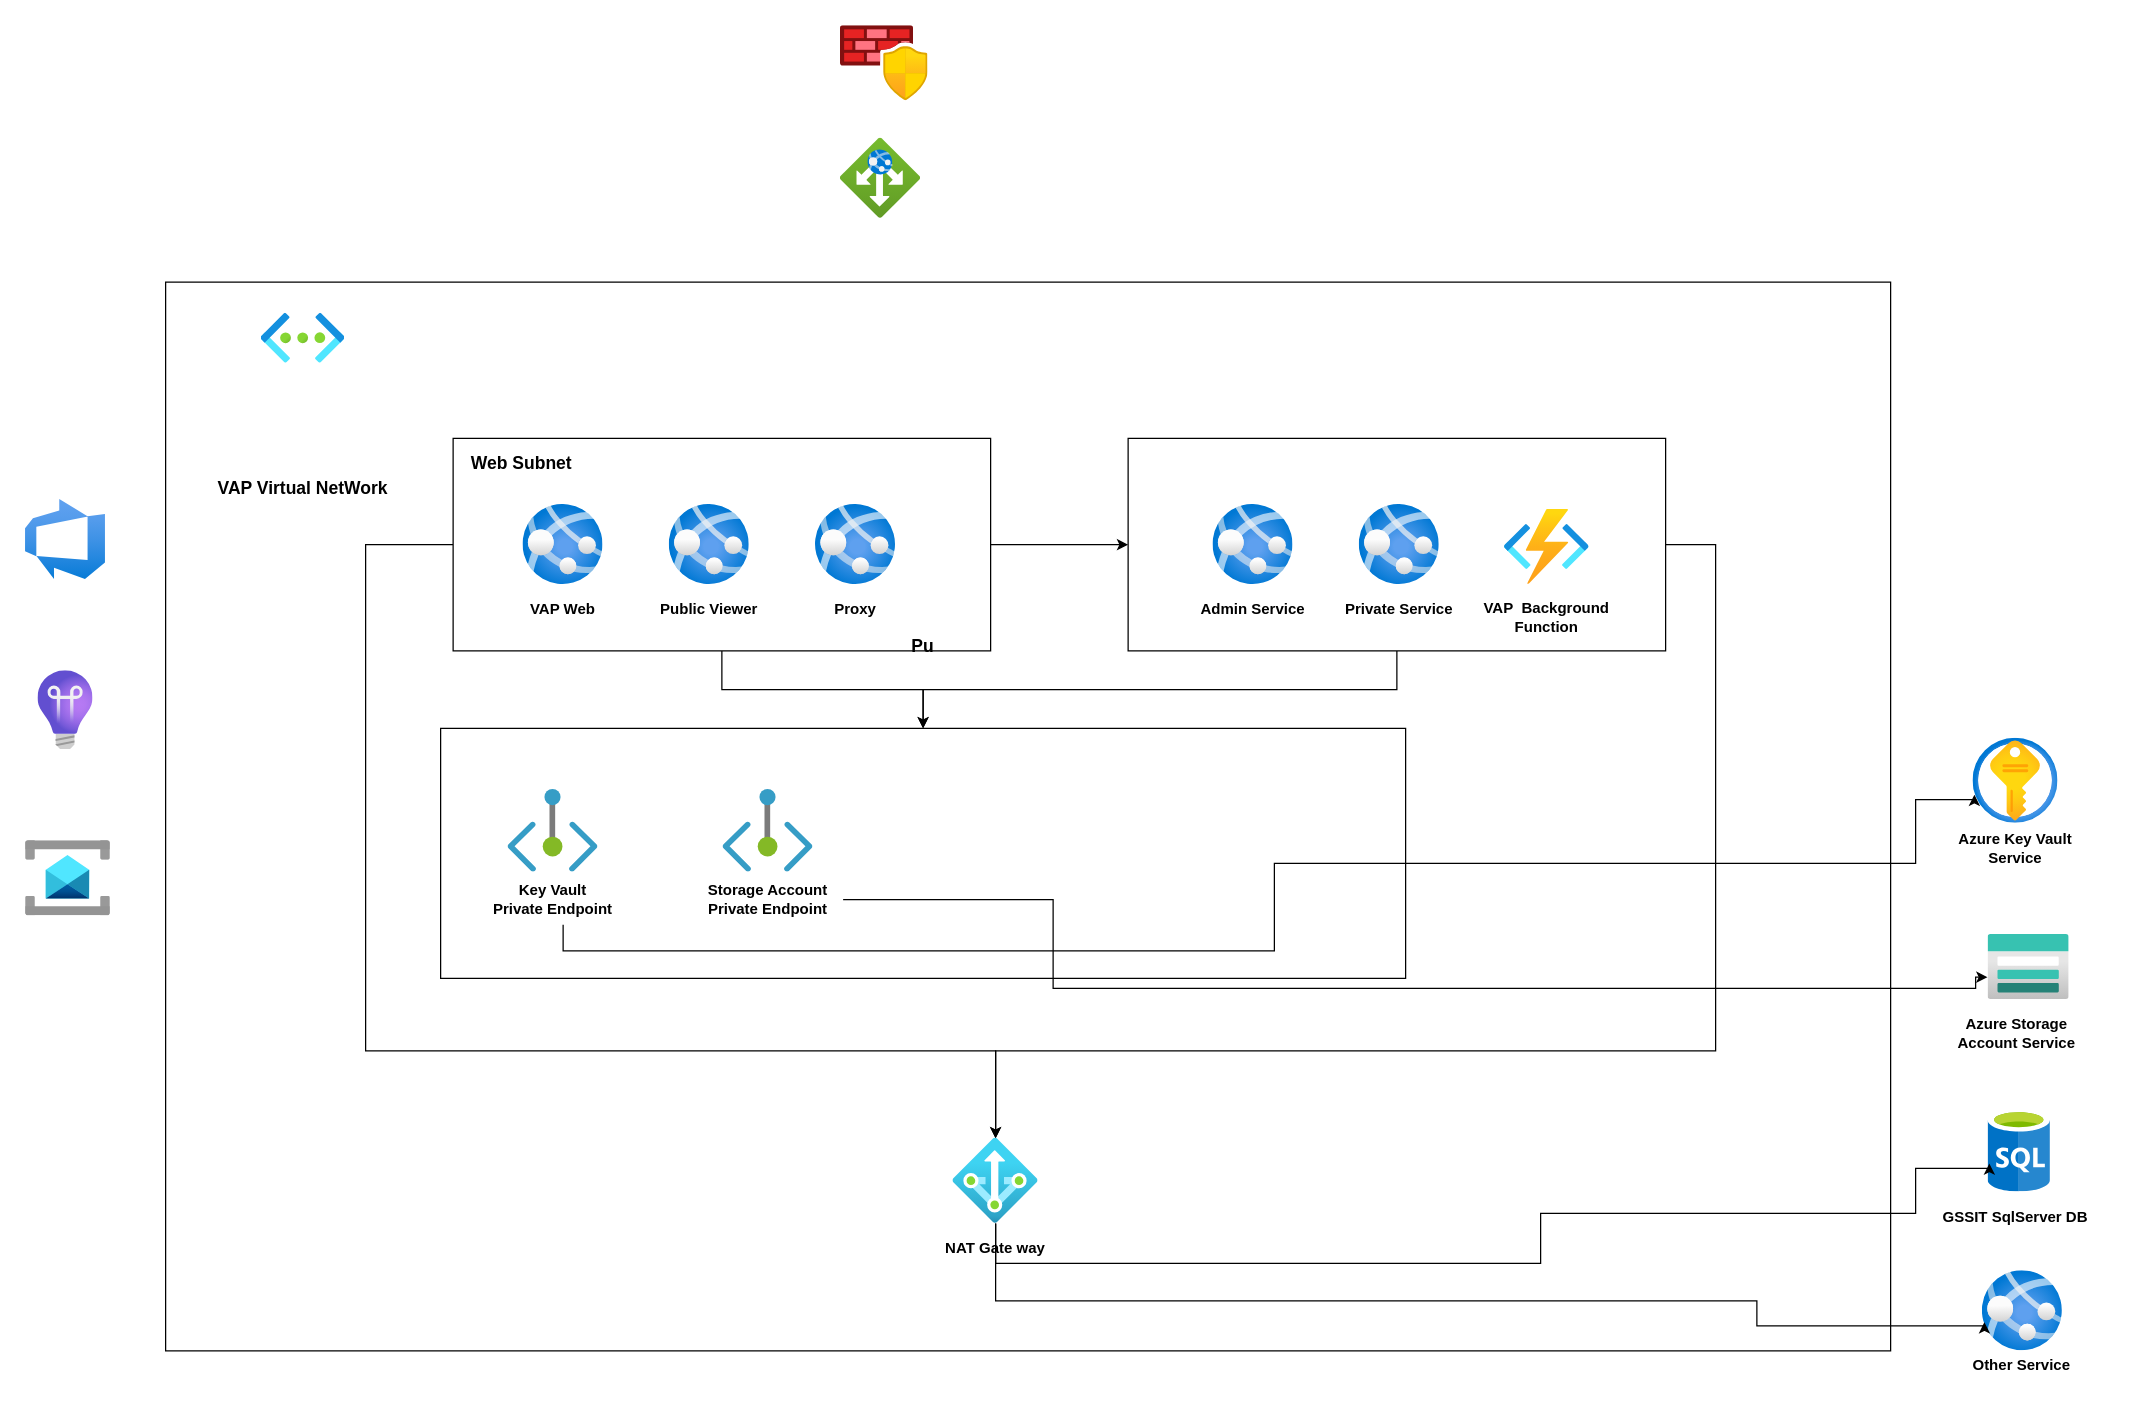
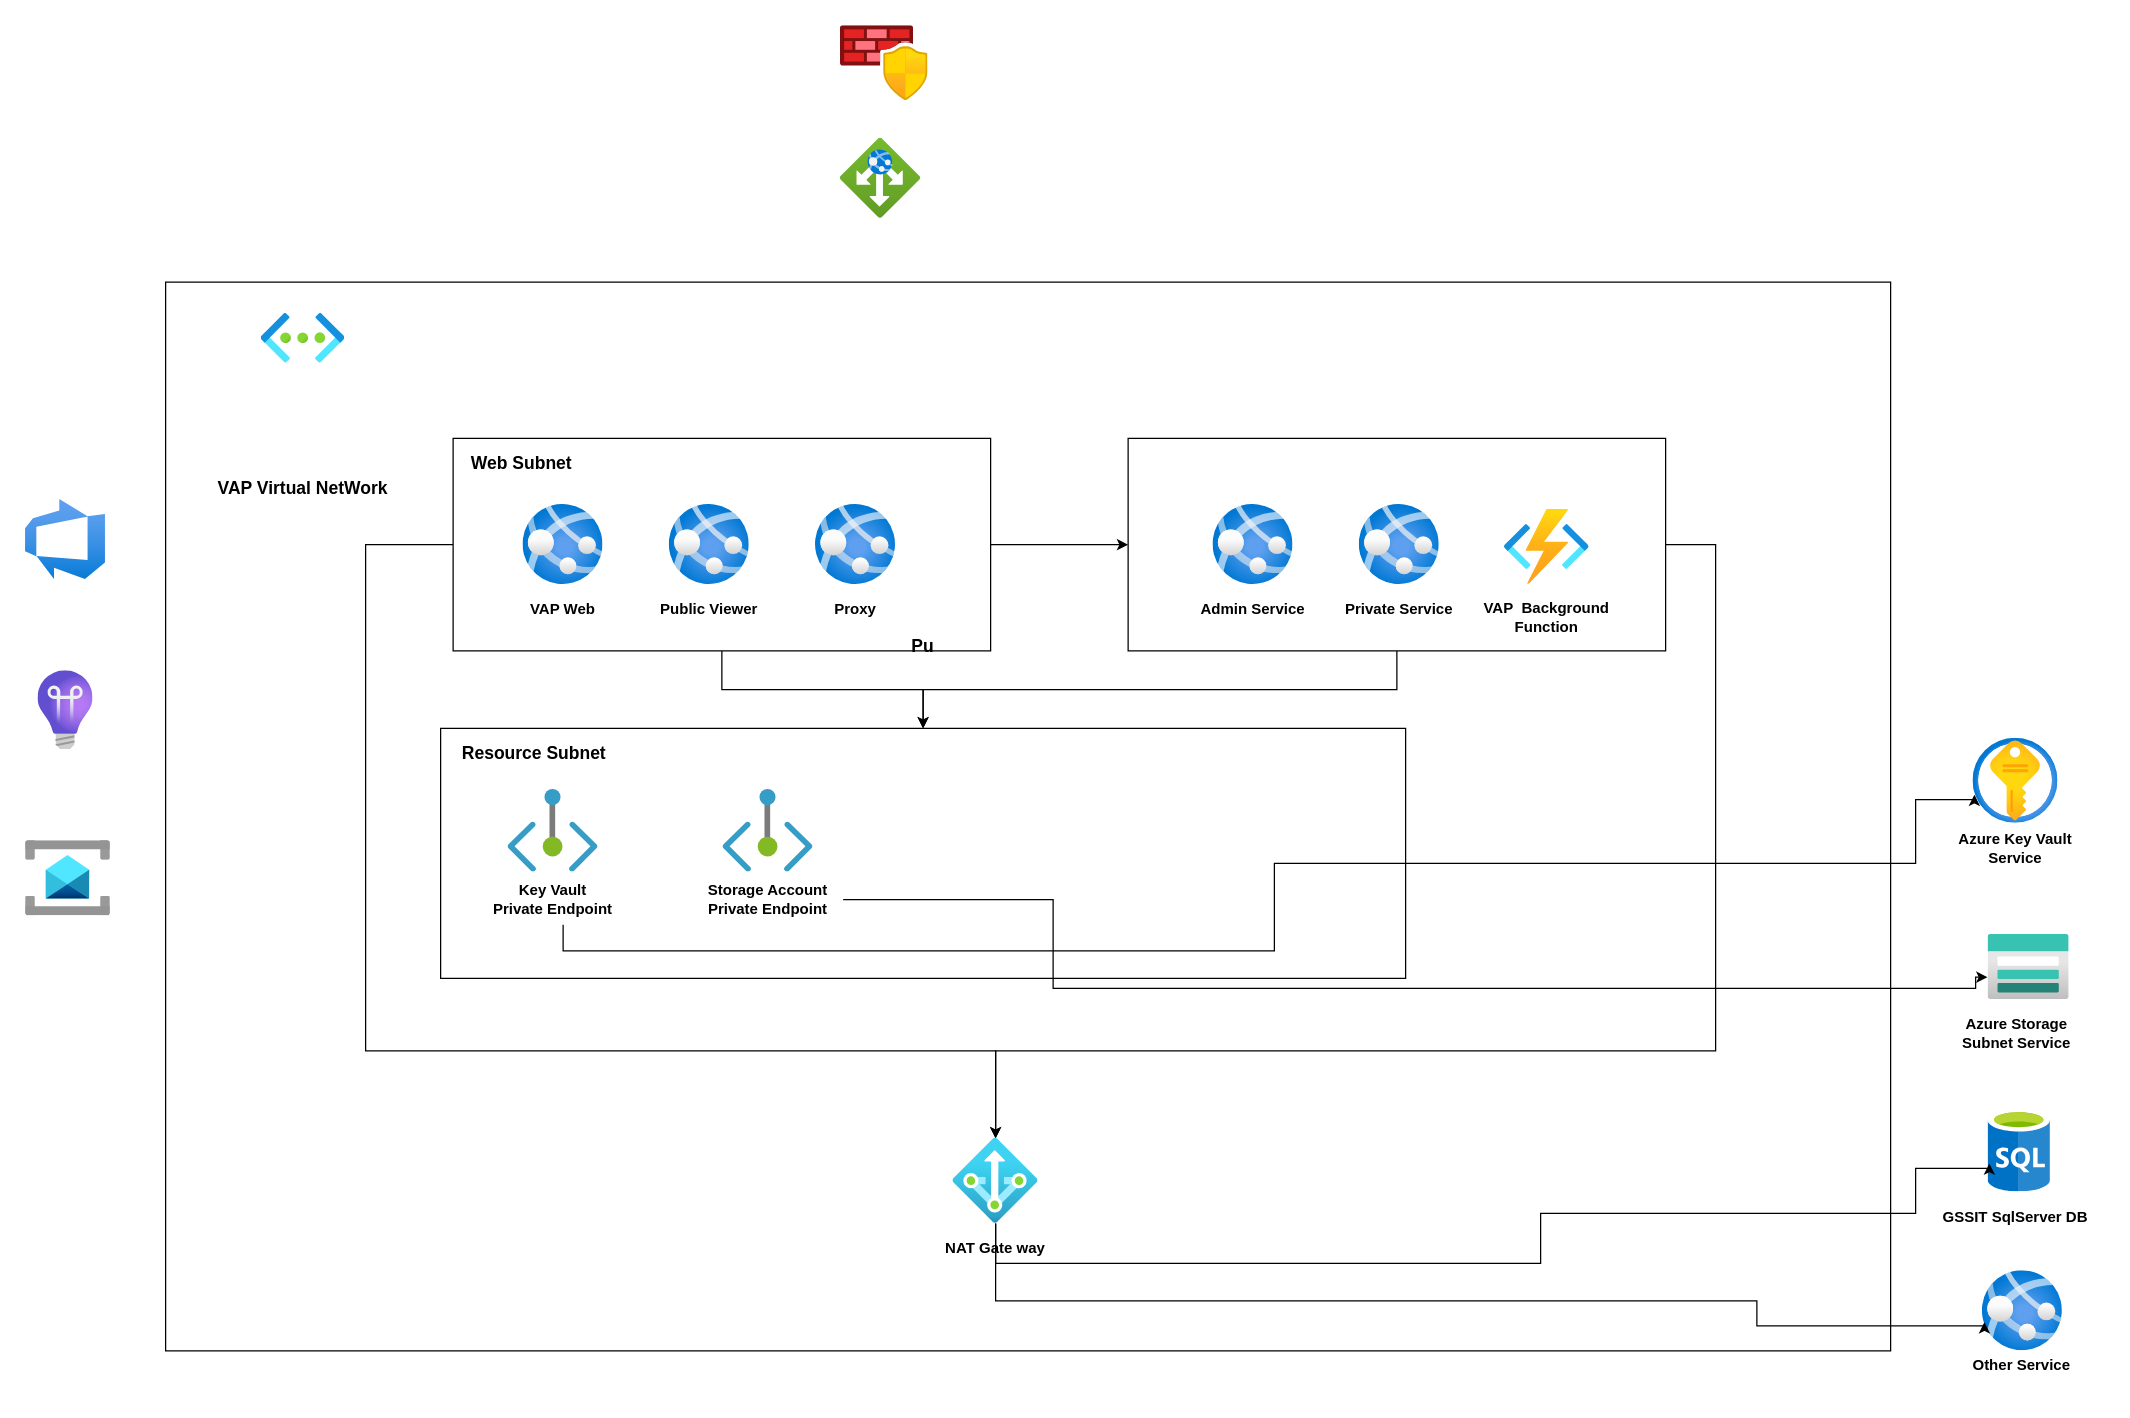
none -> (534, 753)
(2017, 1033) -> (2017, 1033)
